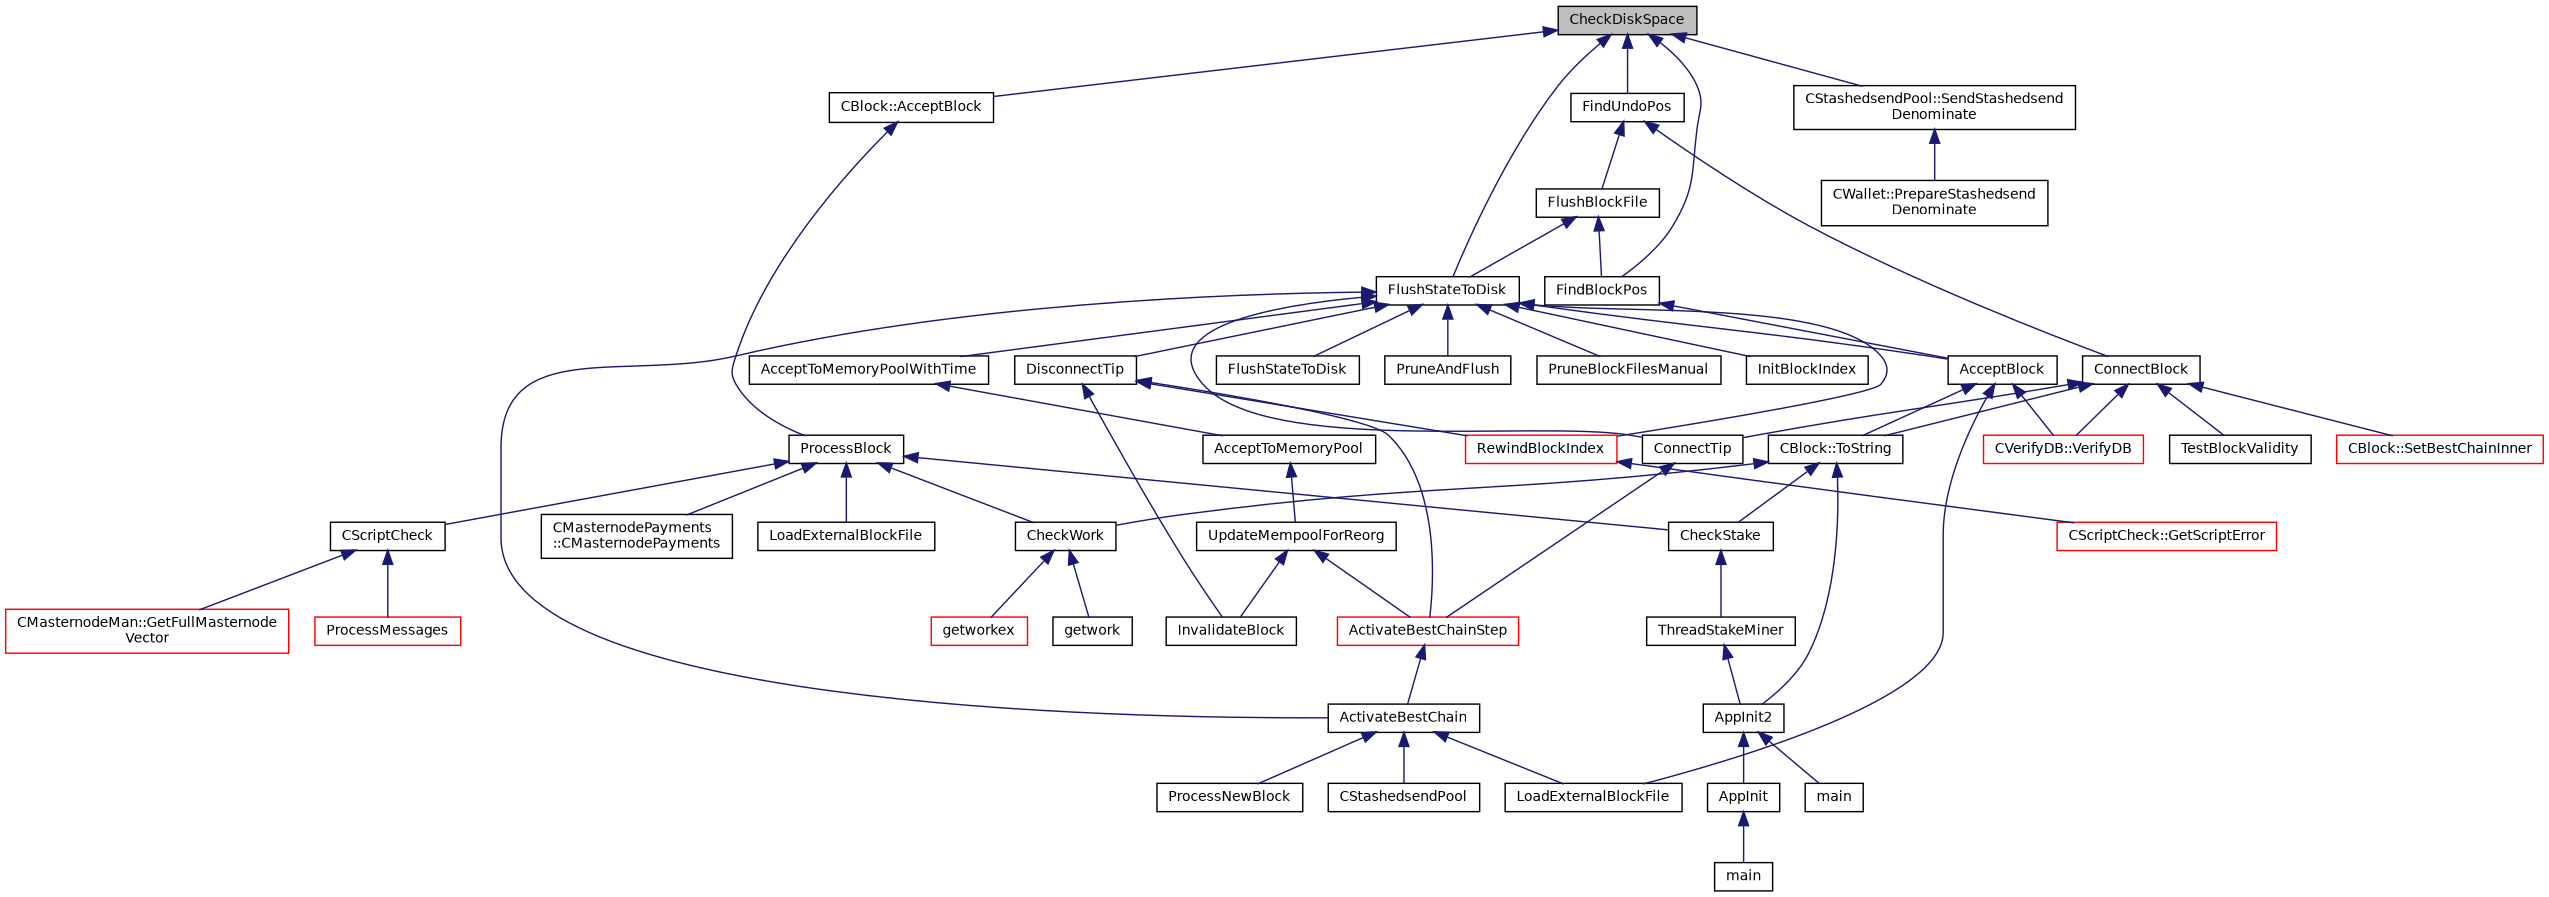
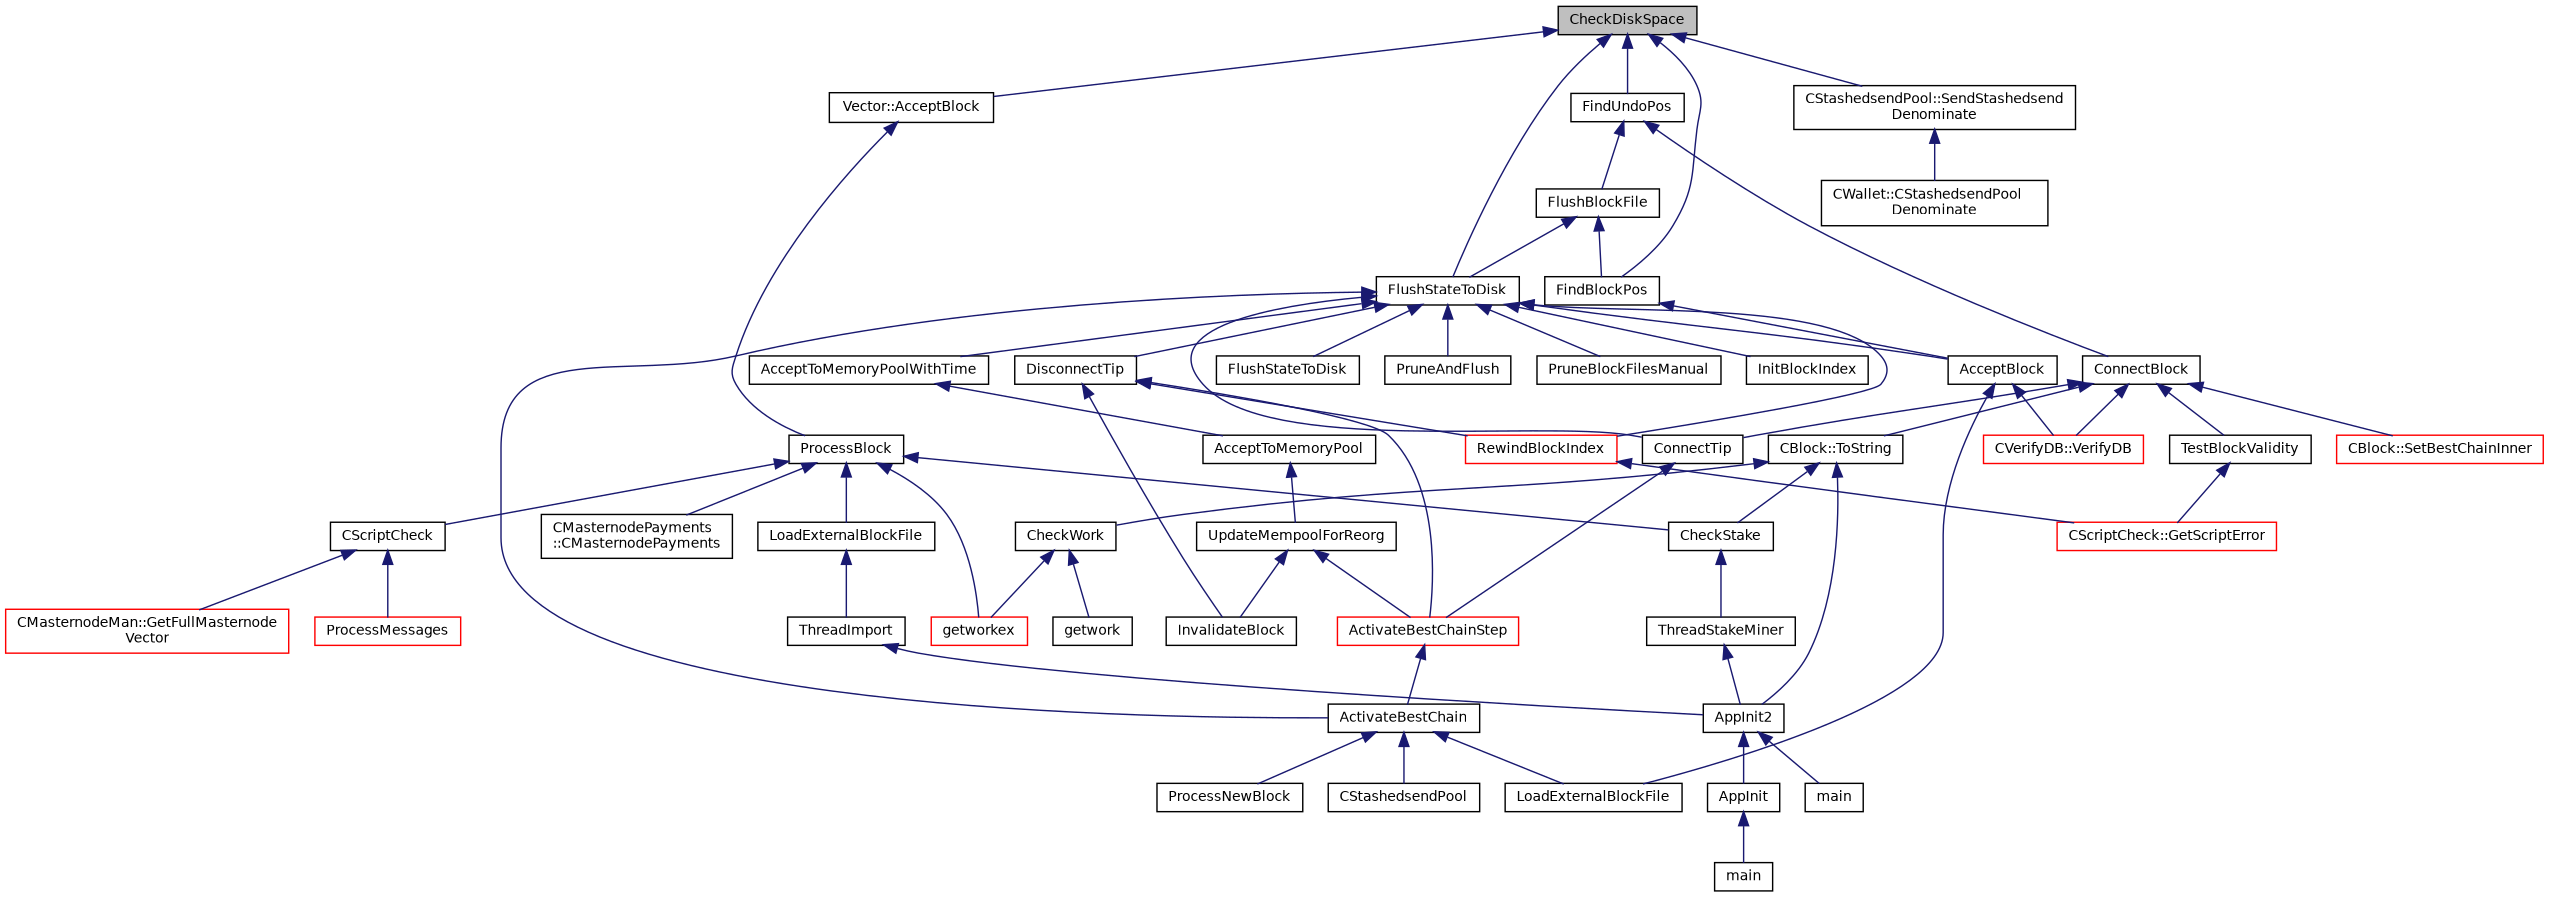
(911, 108) -> (911, 108)
(1935, 203) -> (1935, 203)
(1895, 421) -> none
(963, 495) -> (956, 530)
none -> (2199, 498)
none -> (846, 631)
